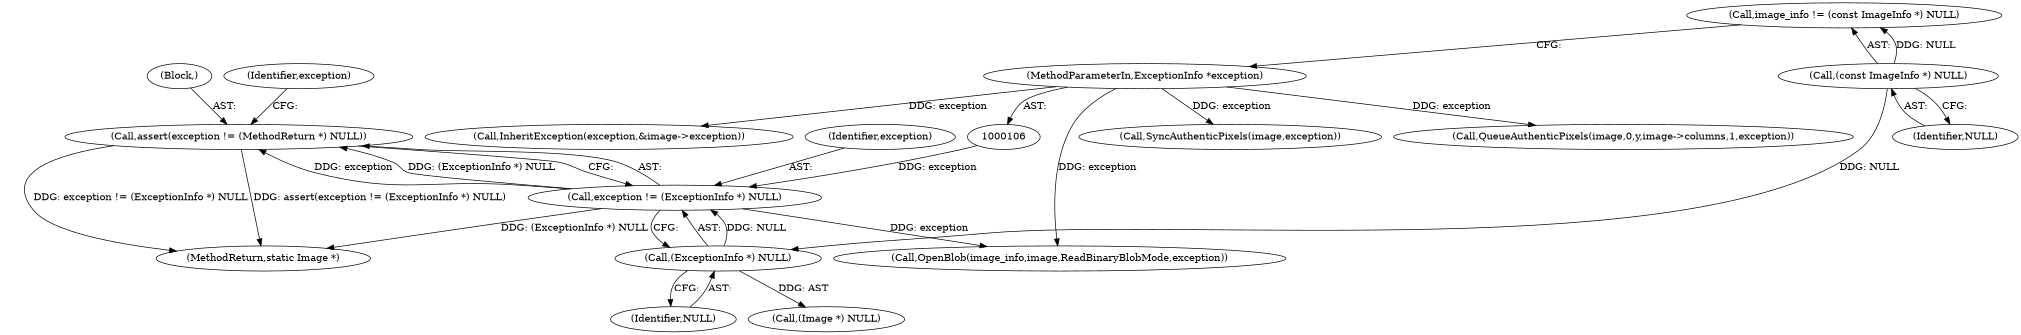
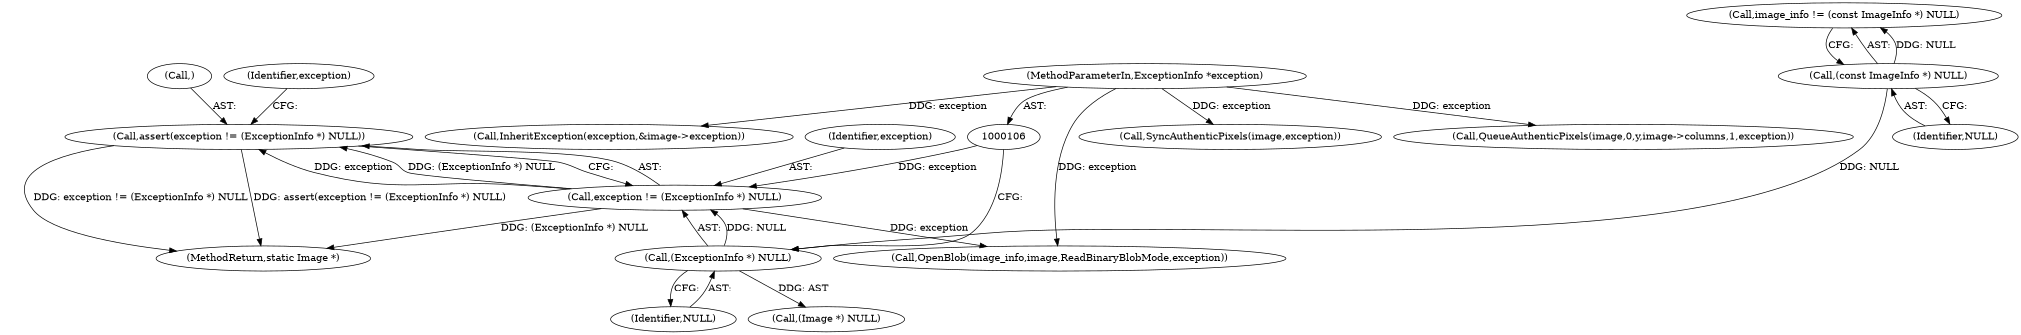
(1499, 45) -> (1826, 46)
(180, 76) -> (180, 76)
(239, 137) -> (239, 137)
(651, 228) -> (932, 244)
